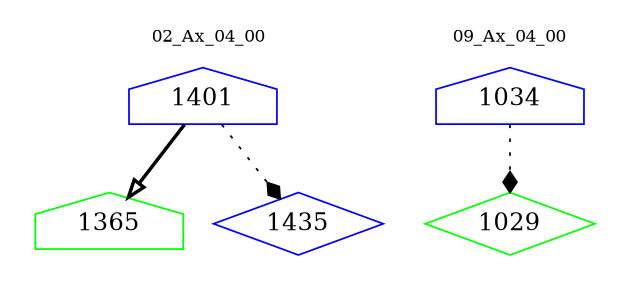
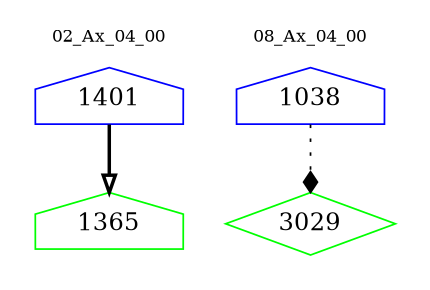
(510, 37) -> (311, 37)
(510, 99) -> (311, 99)
(298, 224) -> none
(510, 224) -> (311, 224)
